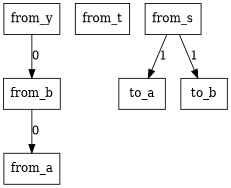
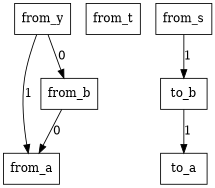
(159, 52) -> (184, 127)
none -> (23, 89)
